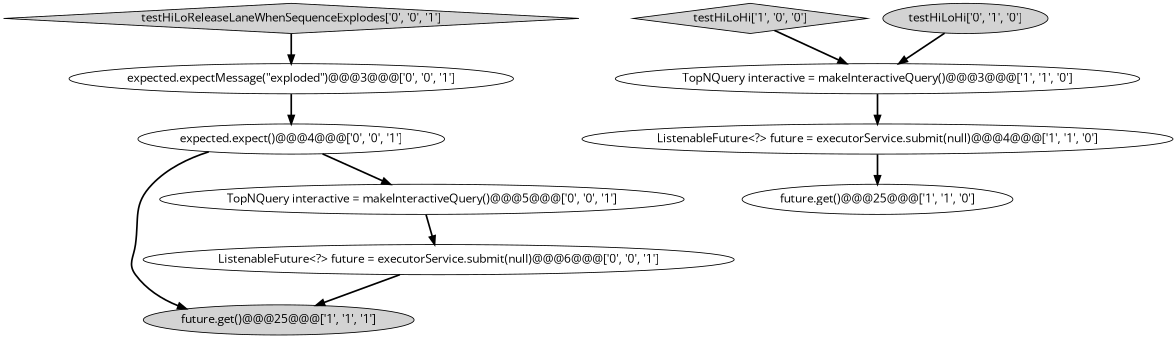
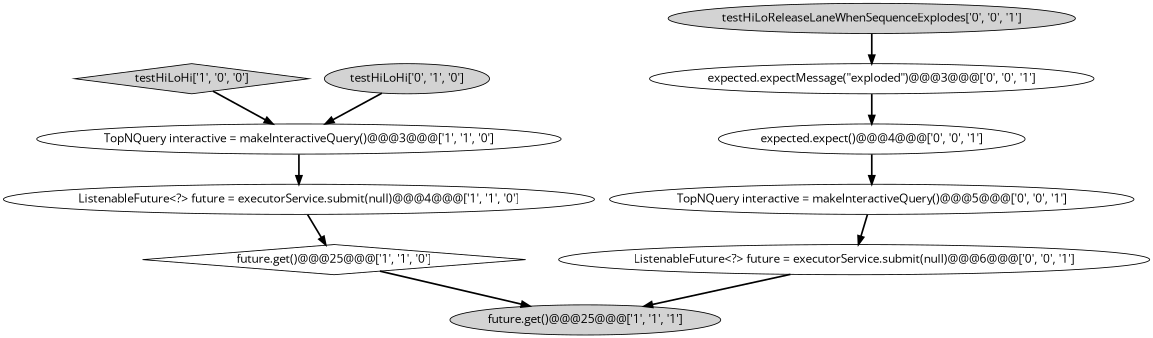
(291, 18) -> (872, 18)
(878, 199) -> (334, 260)
(137, 222) -> (451, 288)
